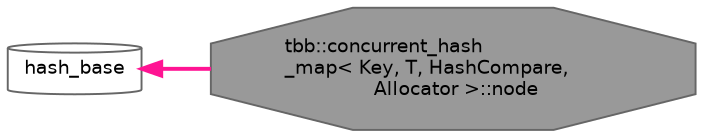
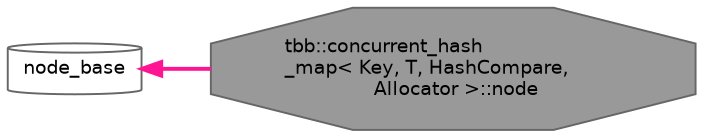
(75, 69) -> (75, 69)
